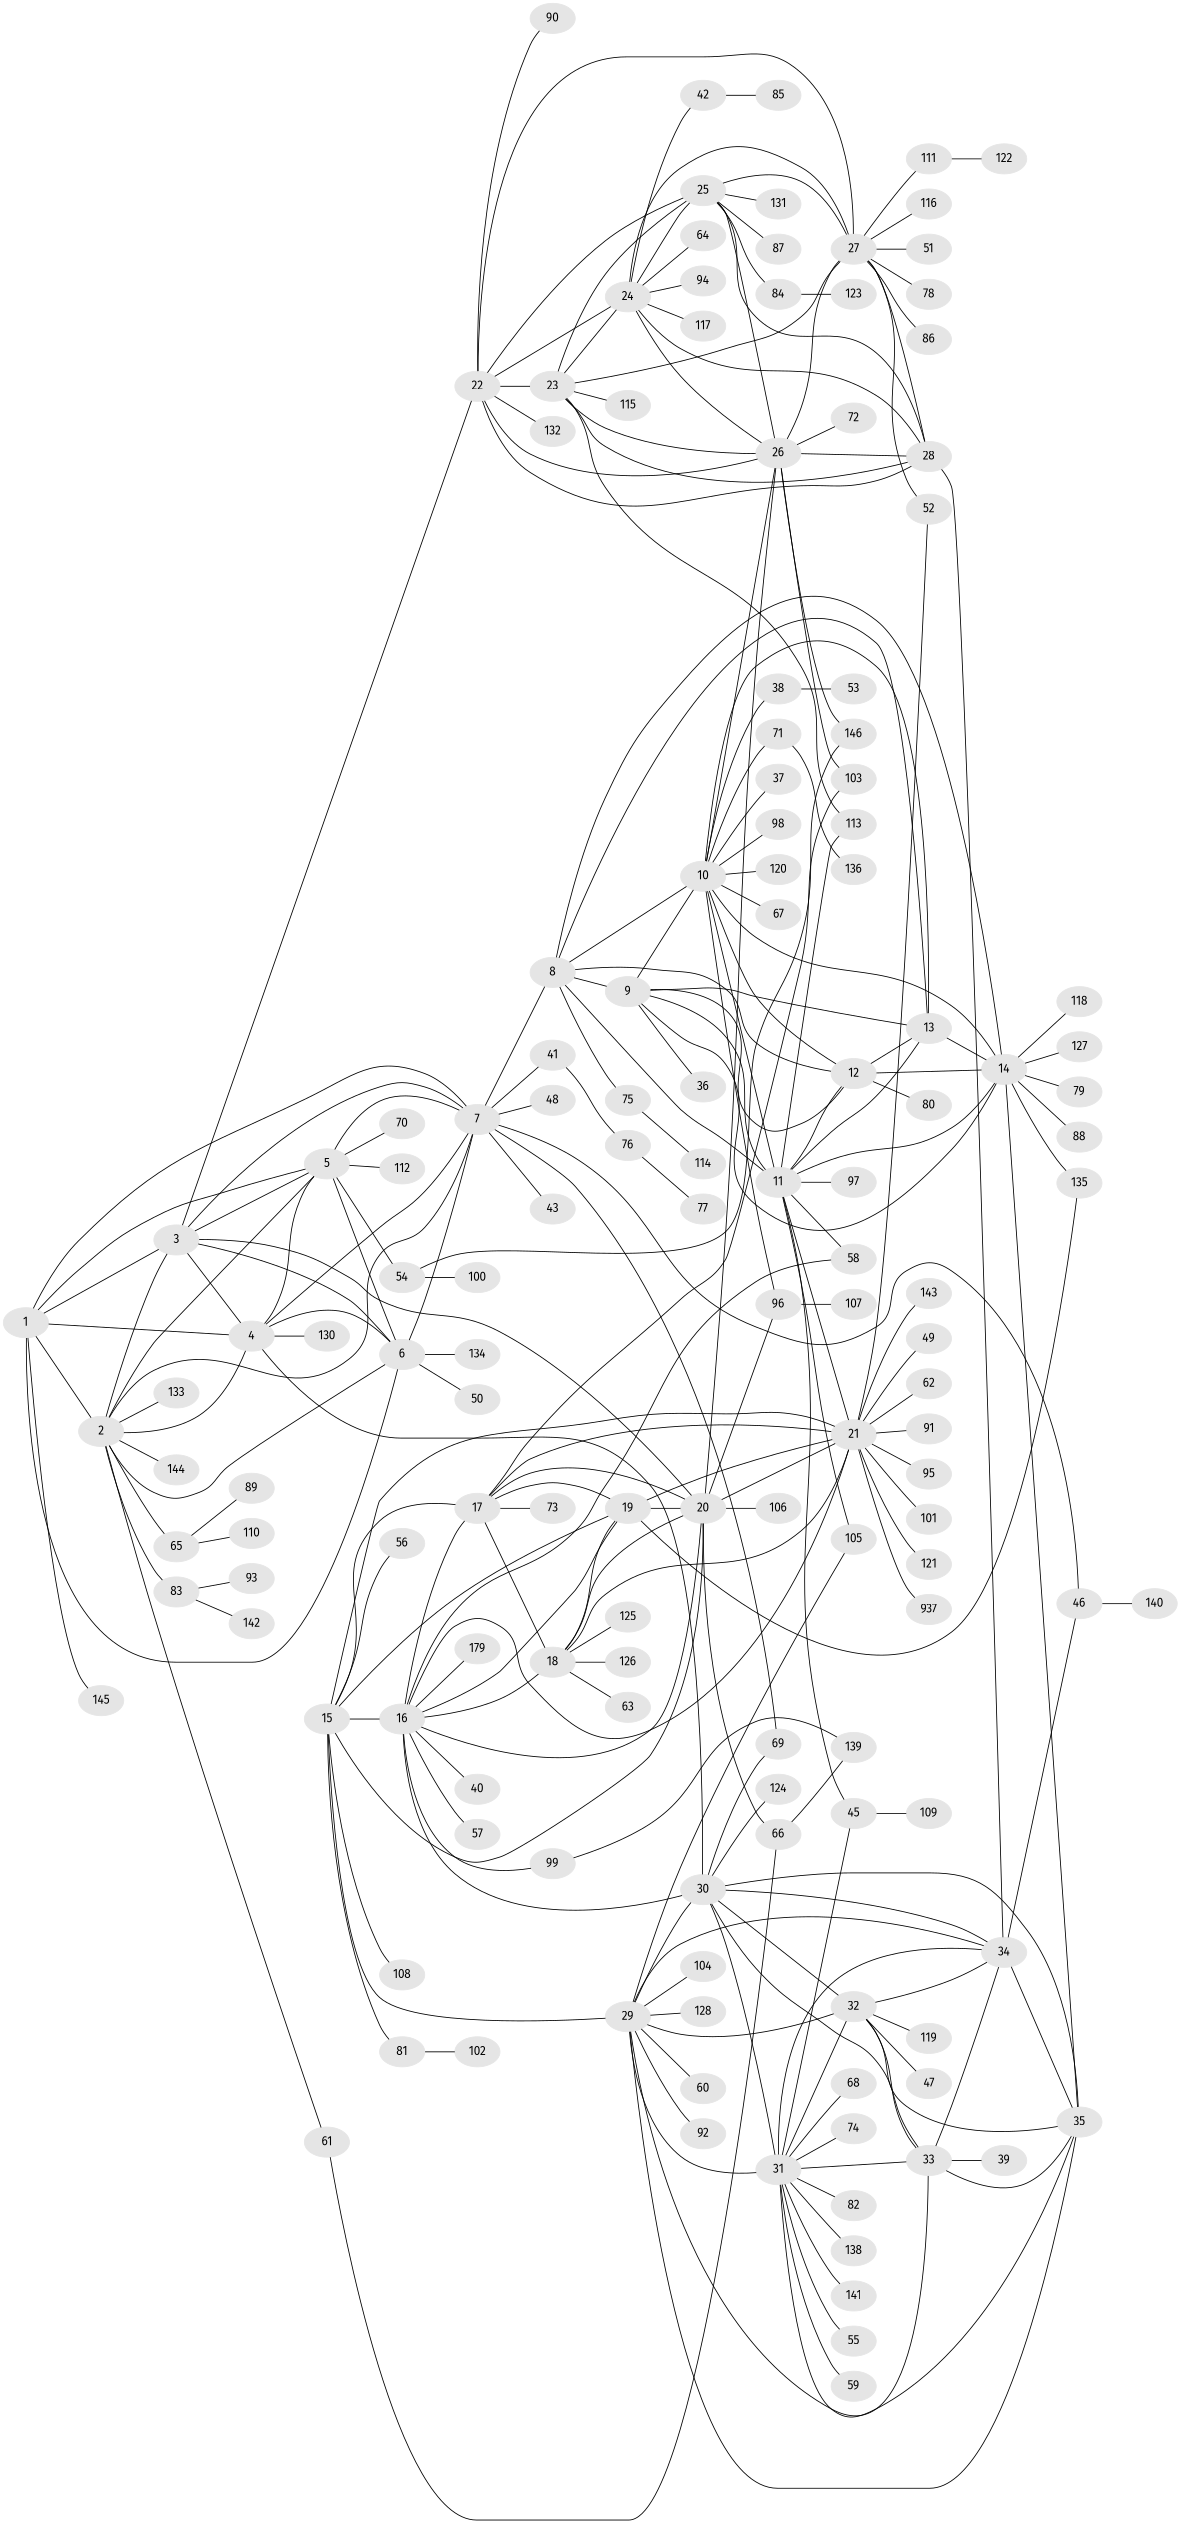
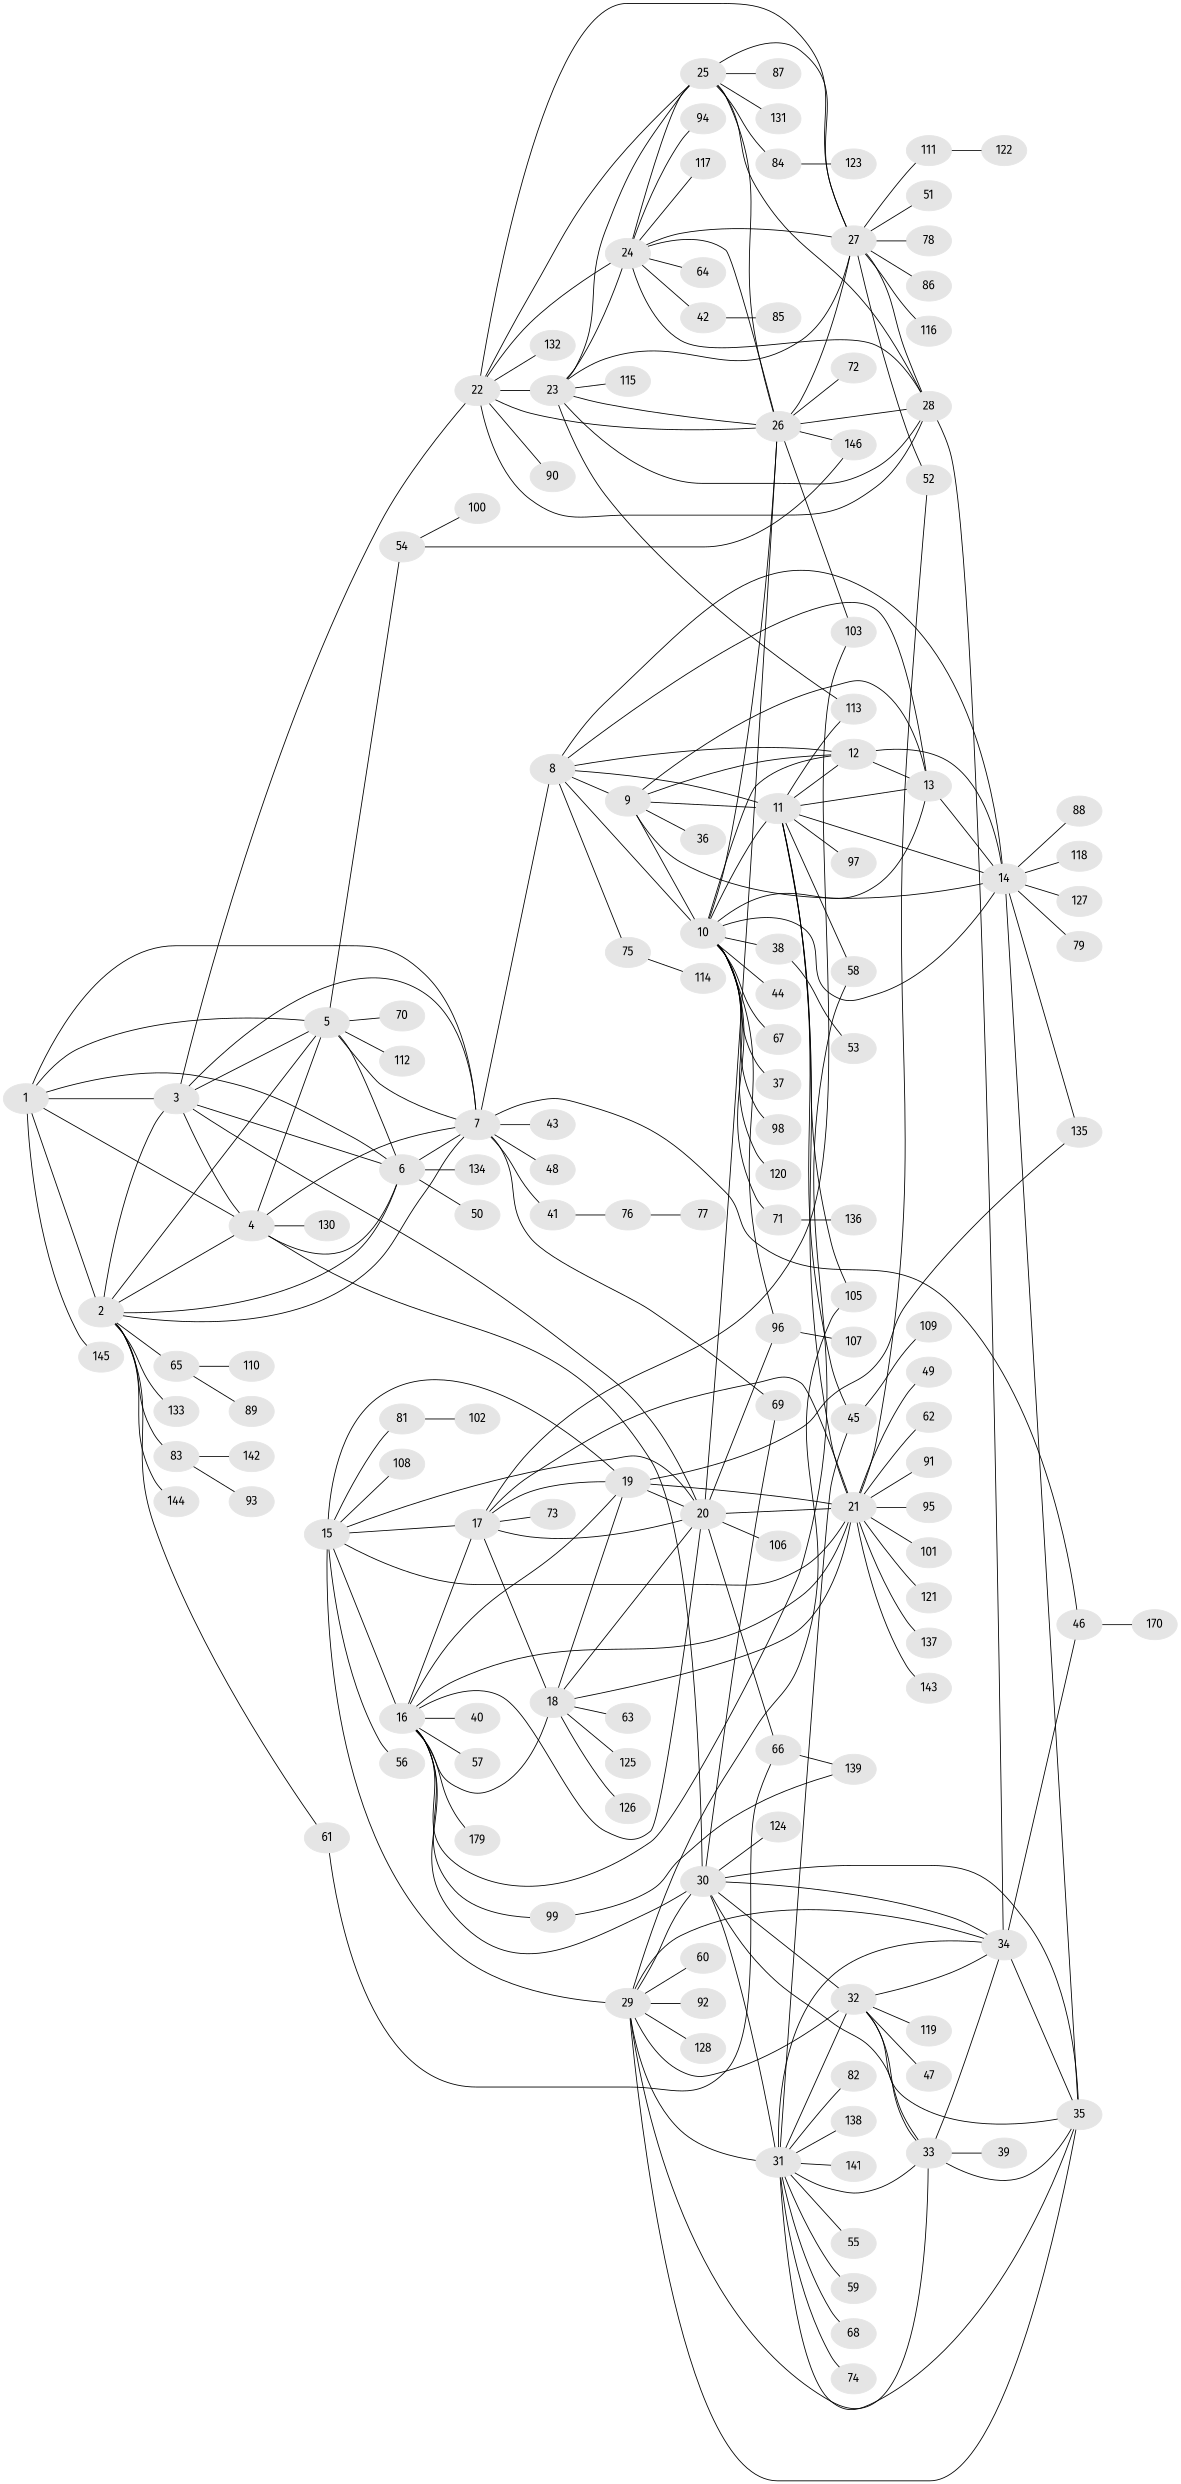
none -> (778, 994)
(929, 1105) -> none
(1155, 1604) -> (1155, 1625)
(929, 1610) -> (929, 1643)
(703, 1967) -> none
